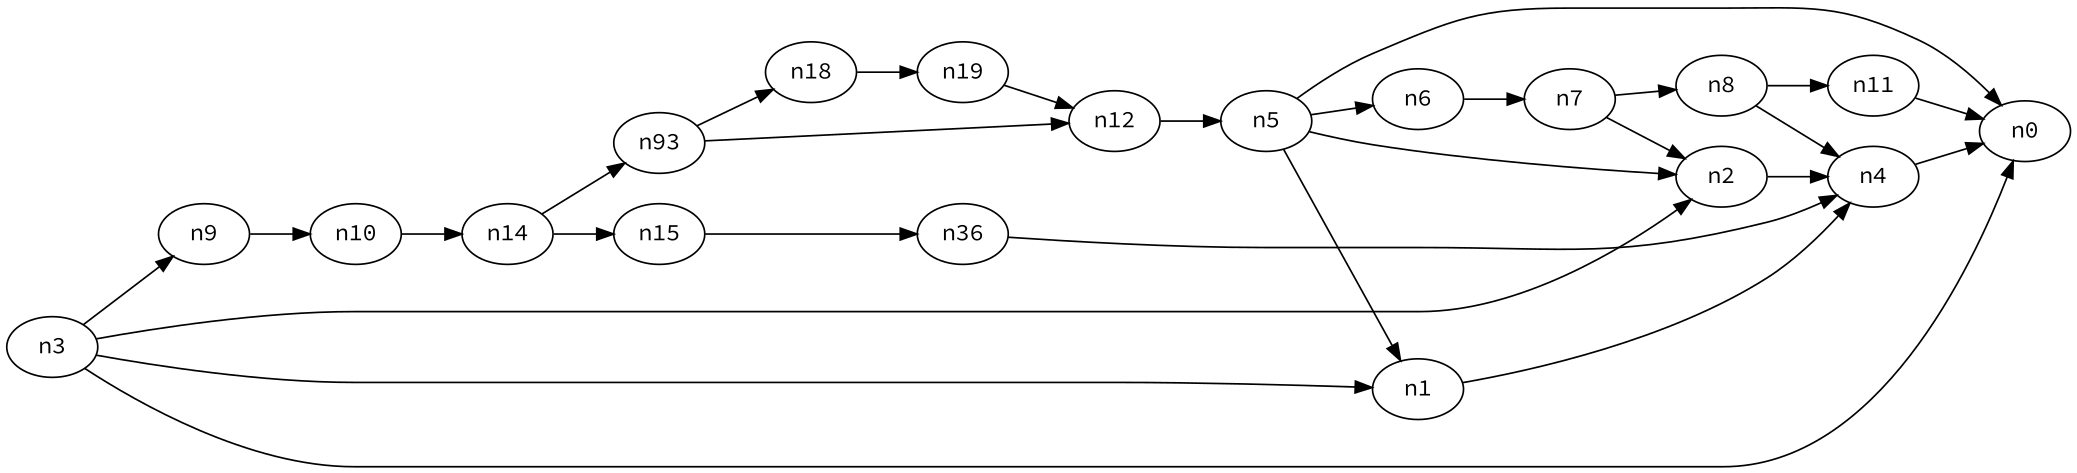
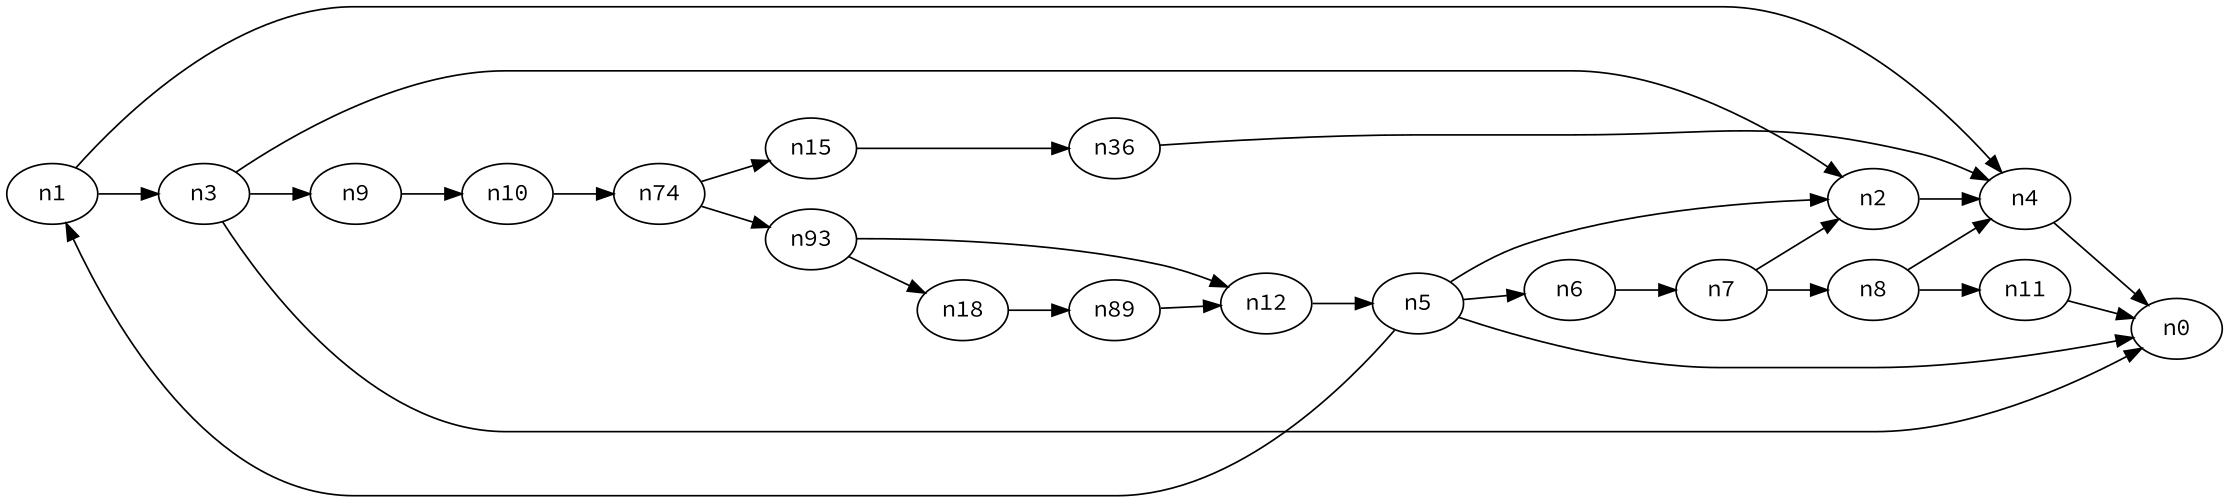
(963, 72) -> (1115, 310)
(508, 234) -> (659, 194)
(725, 382) -> (120, 194)
